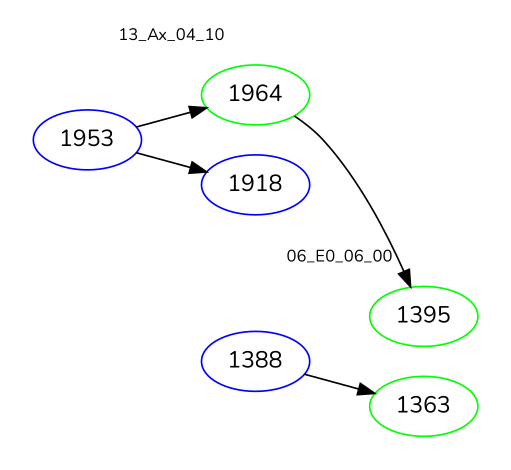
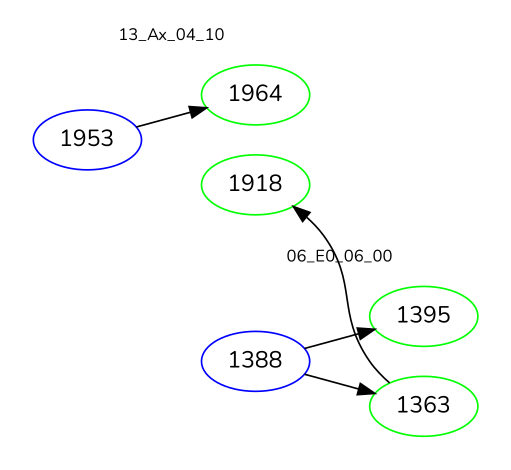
(163, 160) -> (347, 301)
(256, 185) -> (256, 185)
(358, 187) -> (332, 341)
